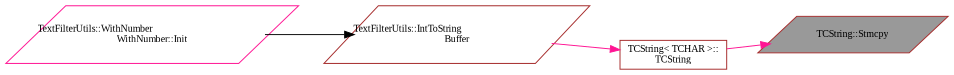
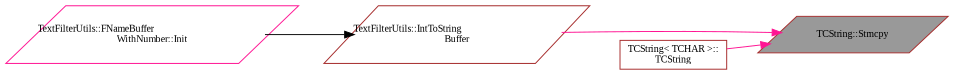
(152, 35) -> (152, 35)
(581, 46) -> (667, 31)
